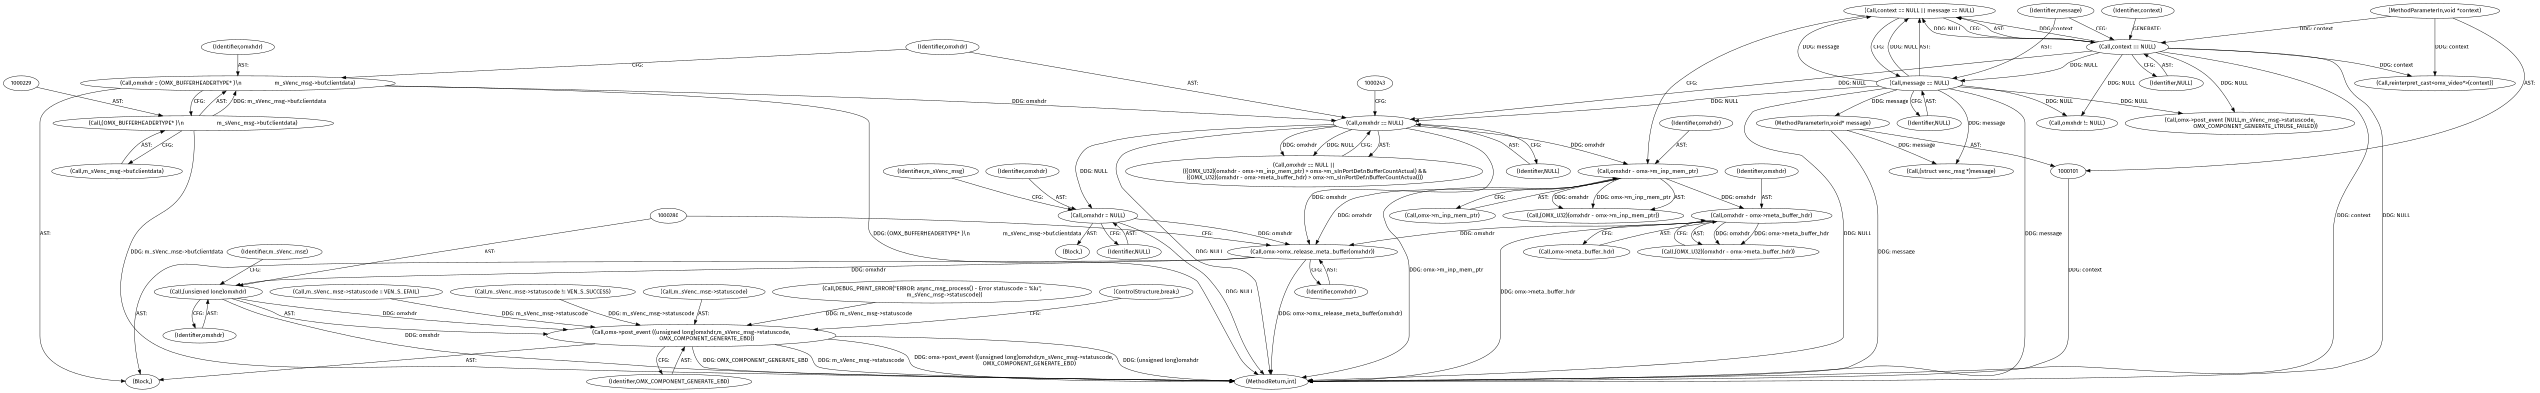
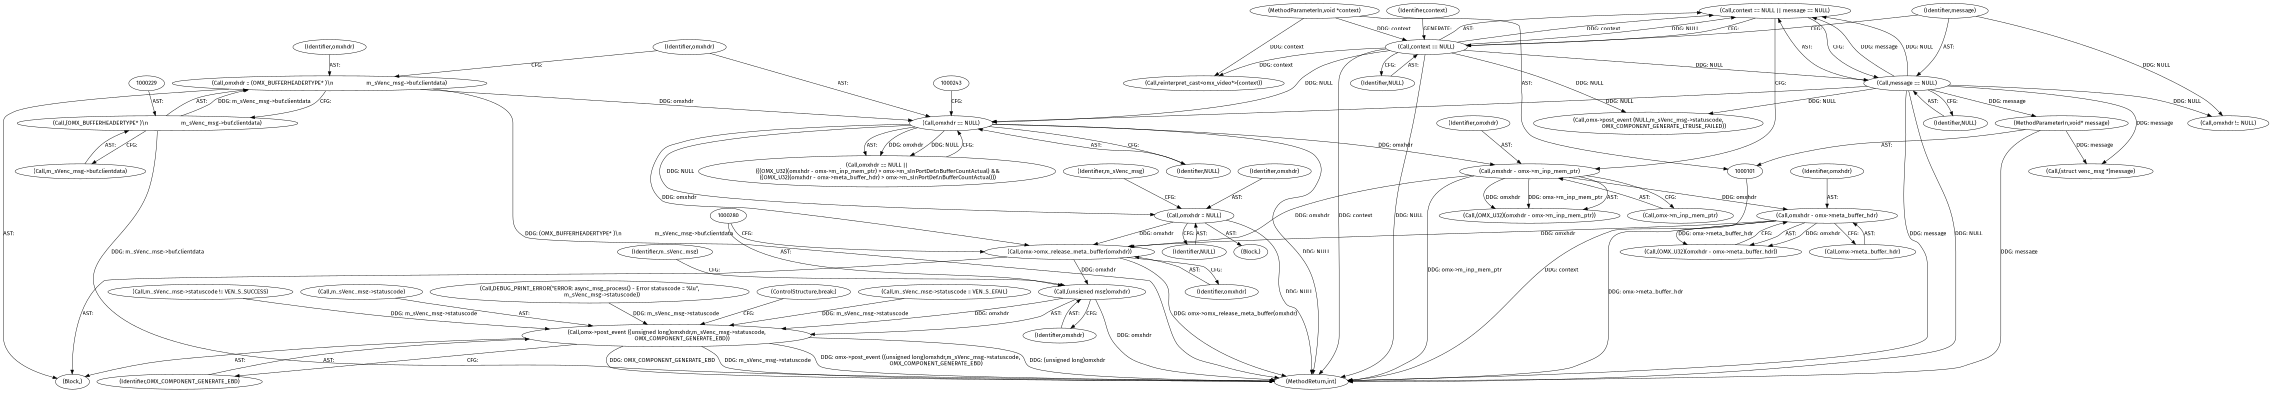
(2103, 83) -> (2103, 52)
(208, 292) -> (1092, 292)
